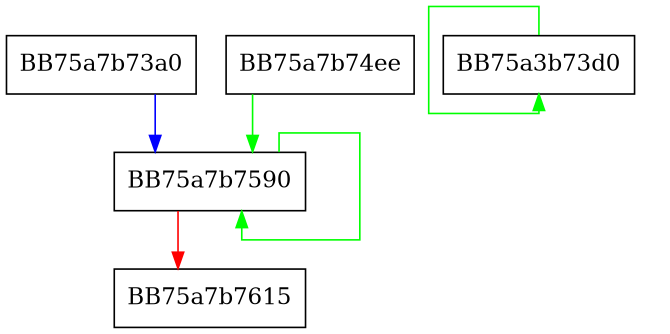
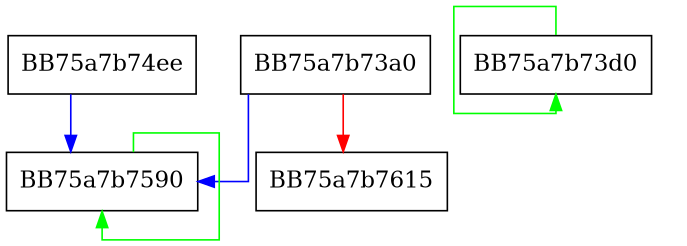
(539, 65) -> (556, 65)
(253, 115) -> (71, 115)
(178, 232) -> (343, 115)
